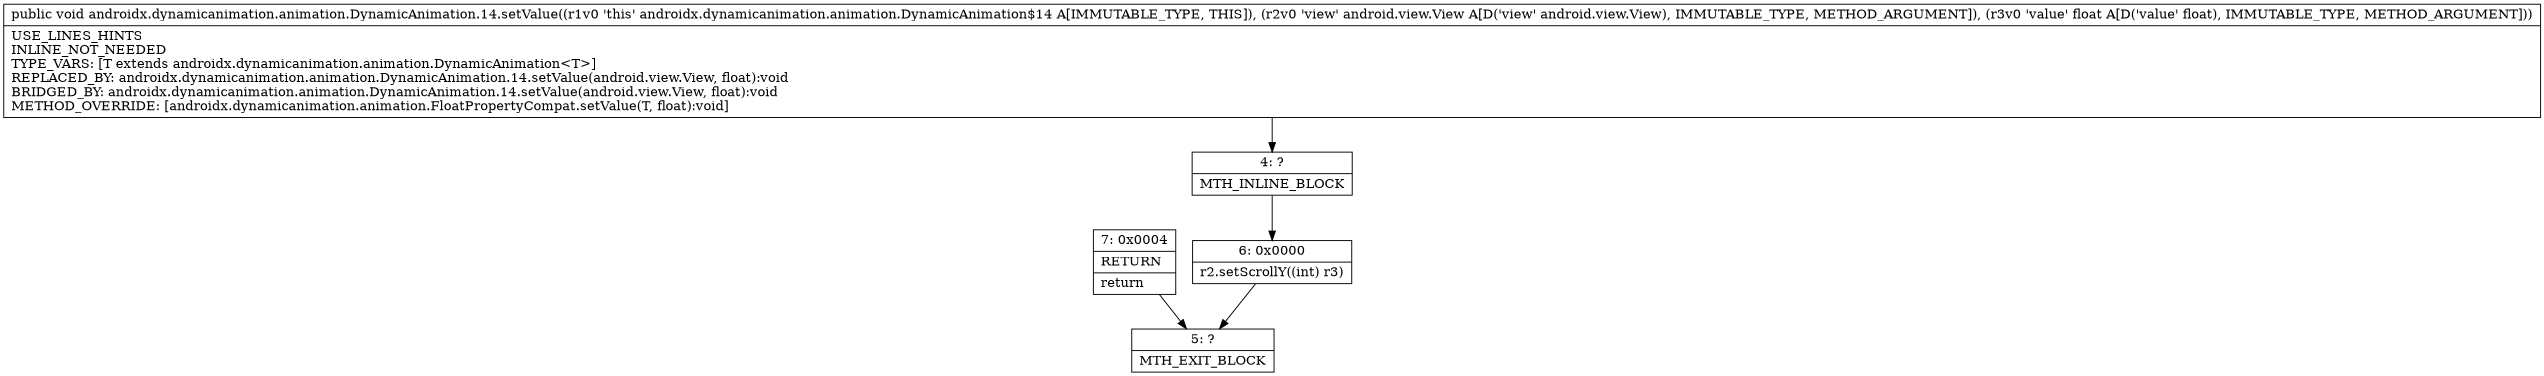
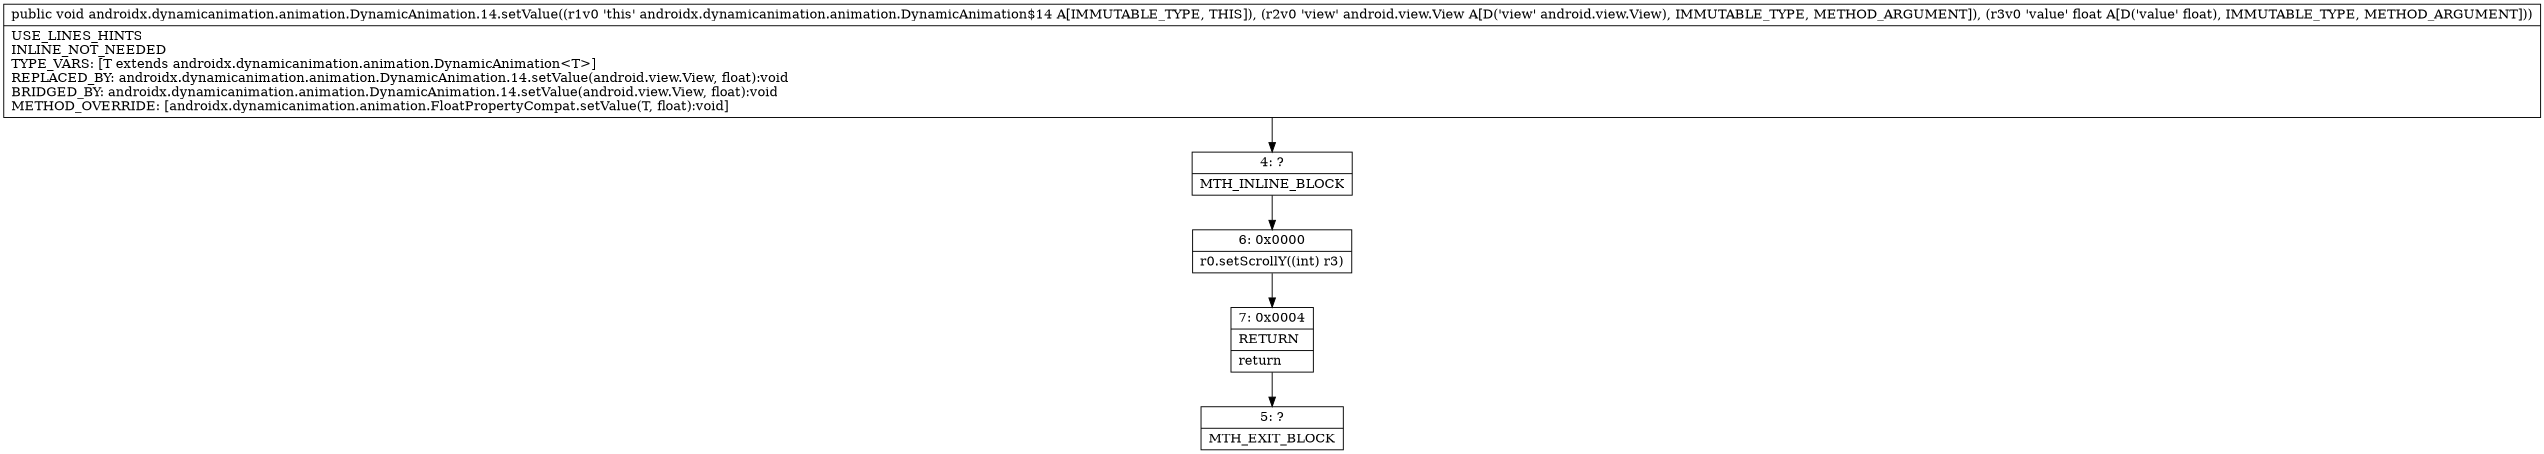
(1272, 272) -> (1272, 262)
(1240, 303) -> (1272, 286)
